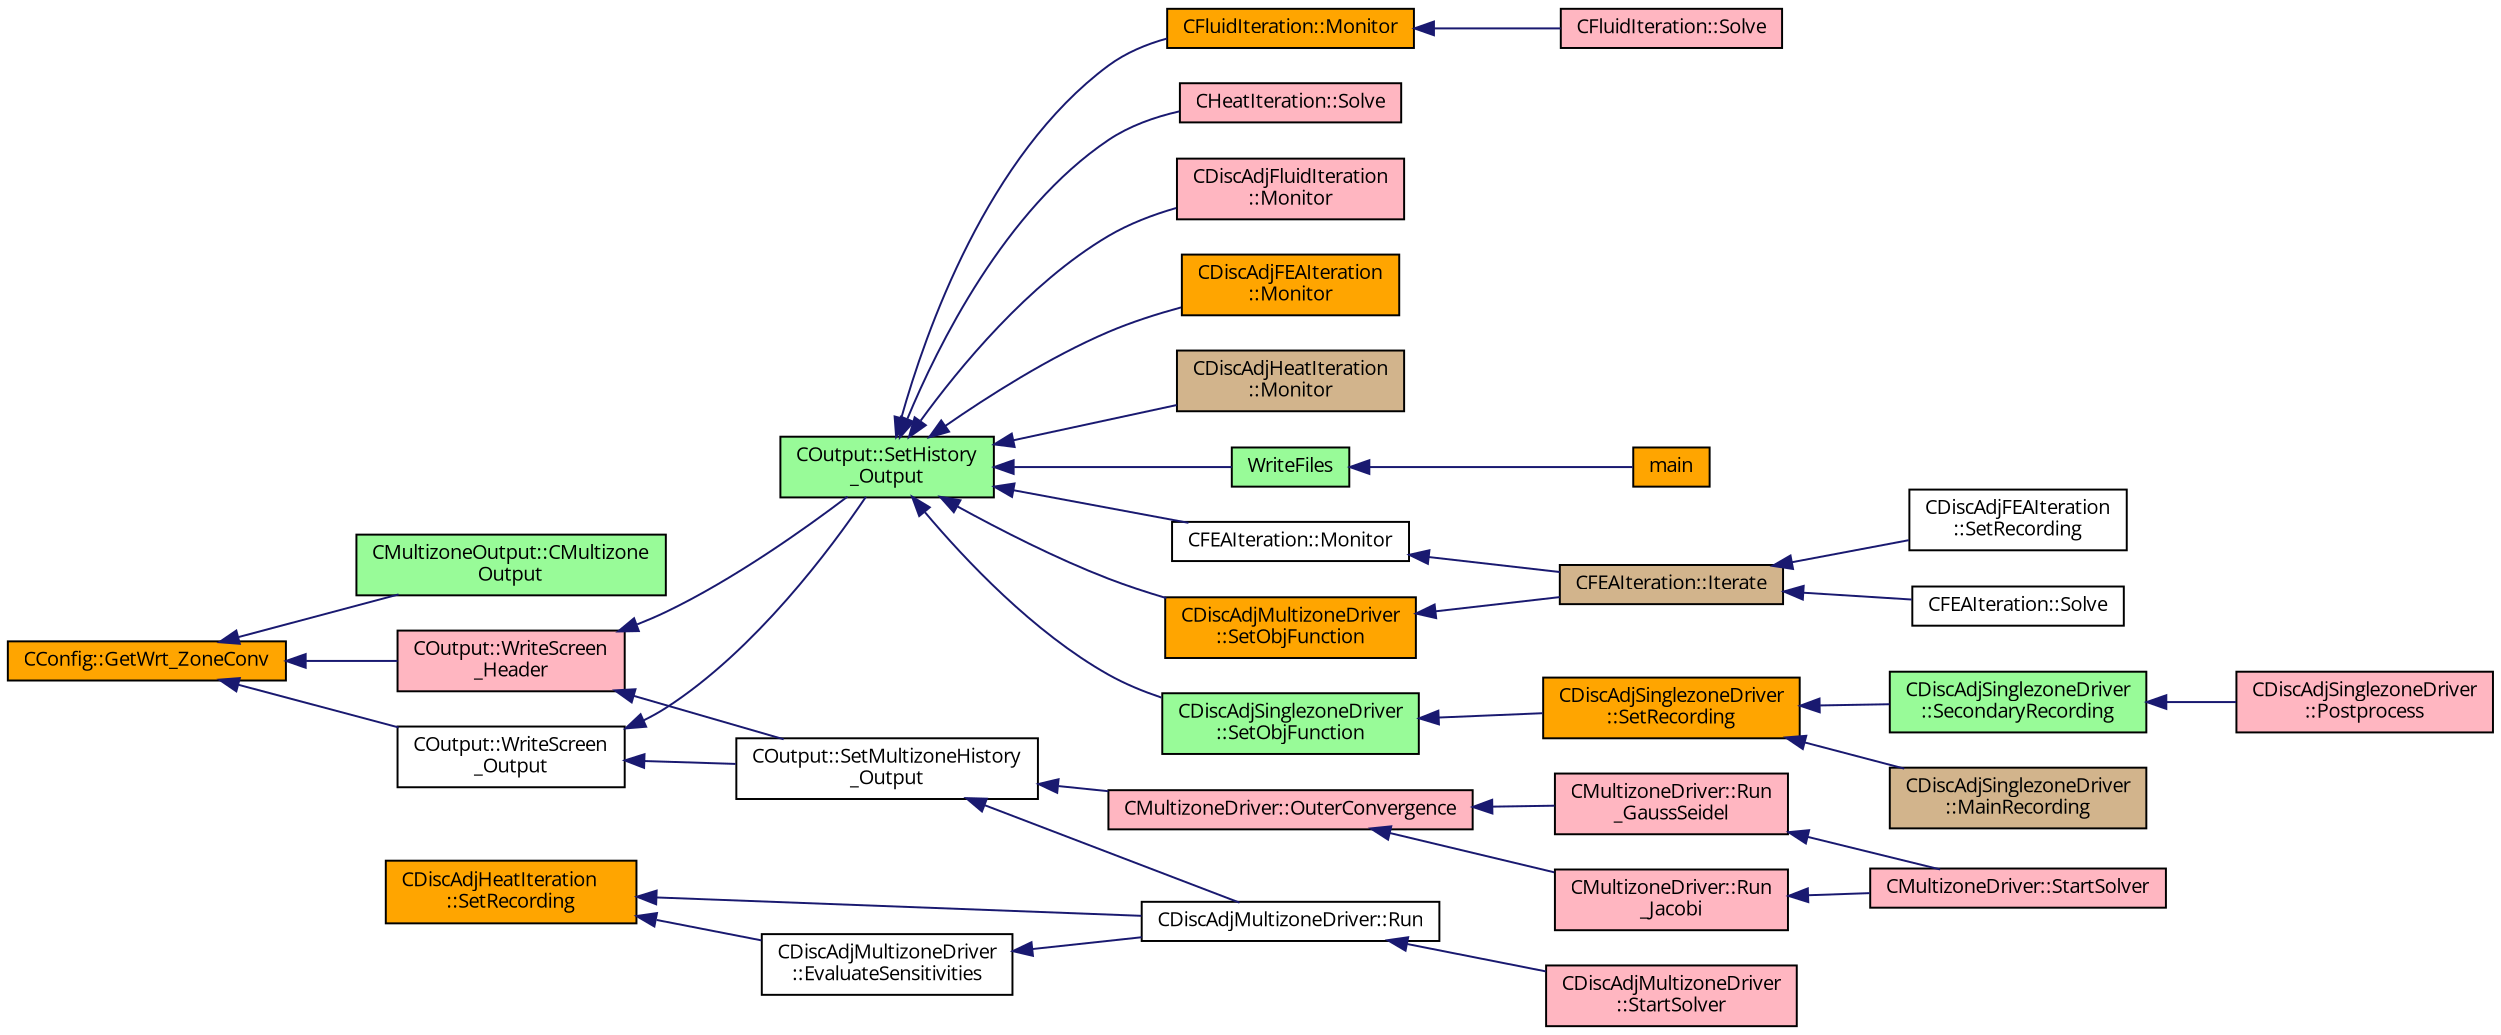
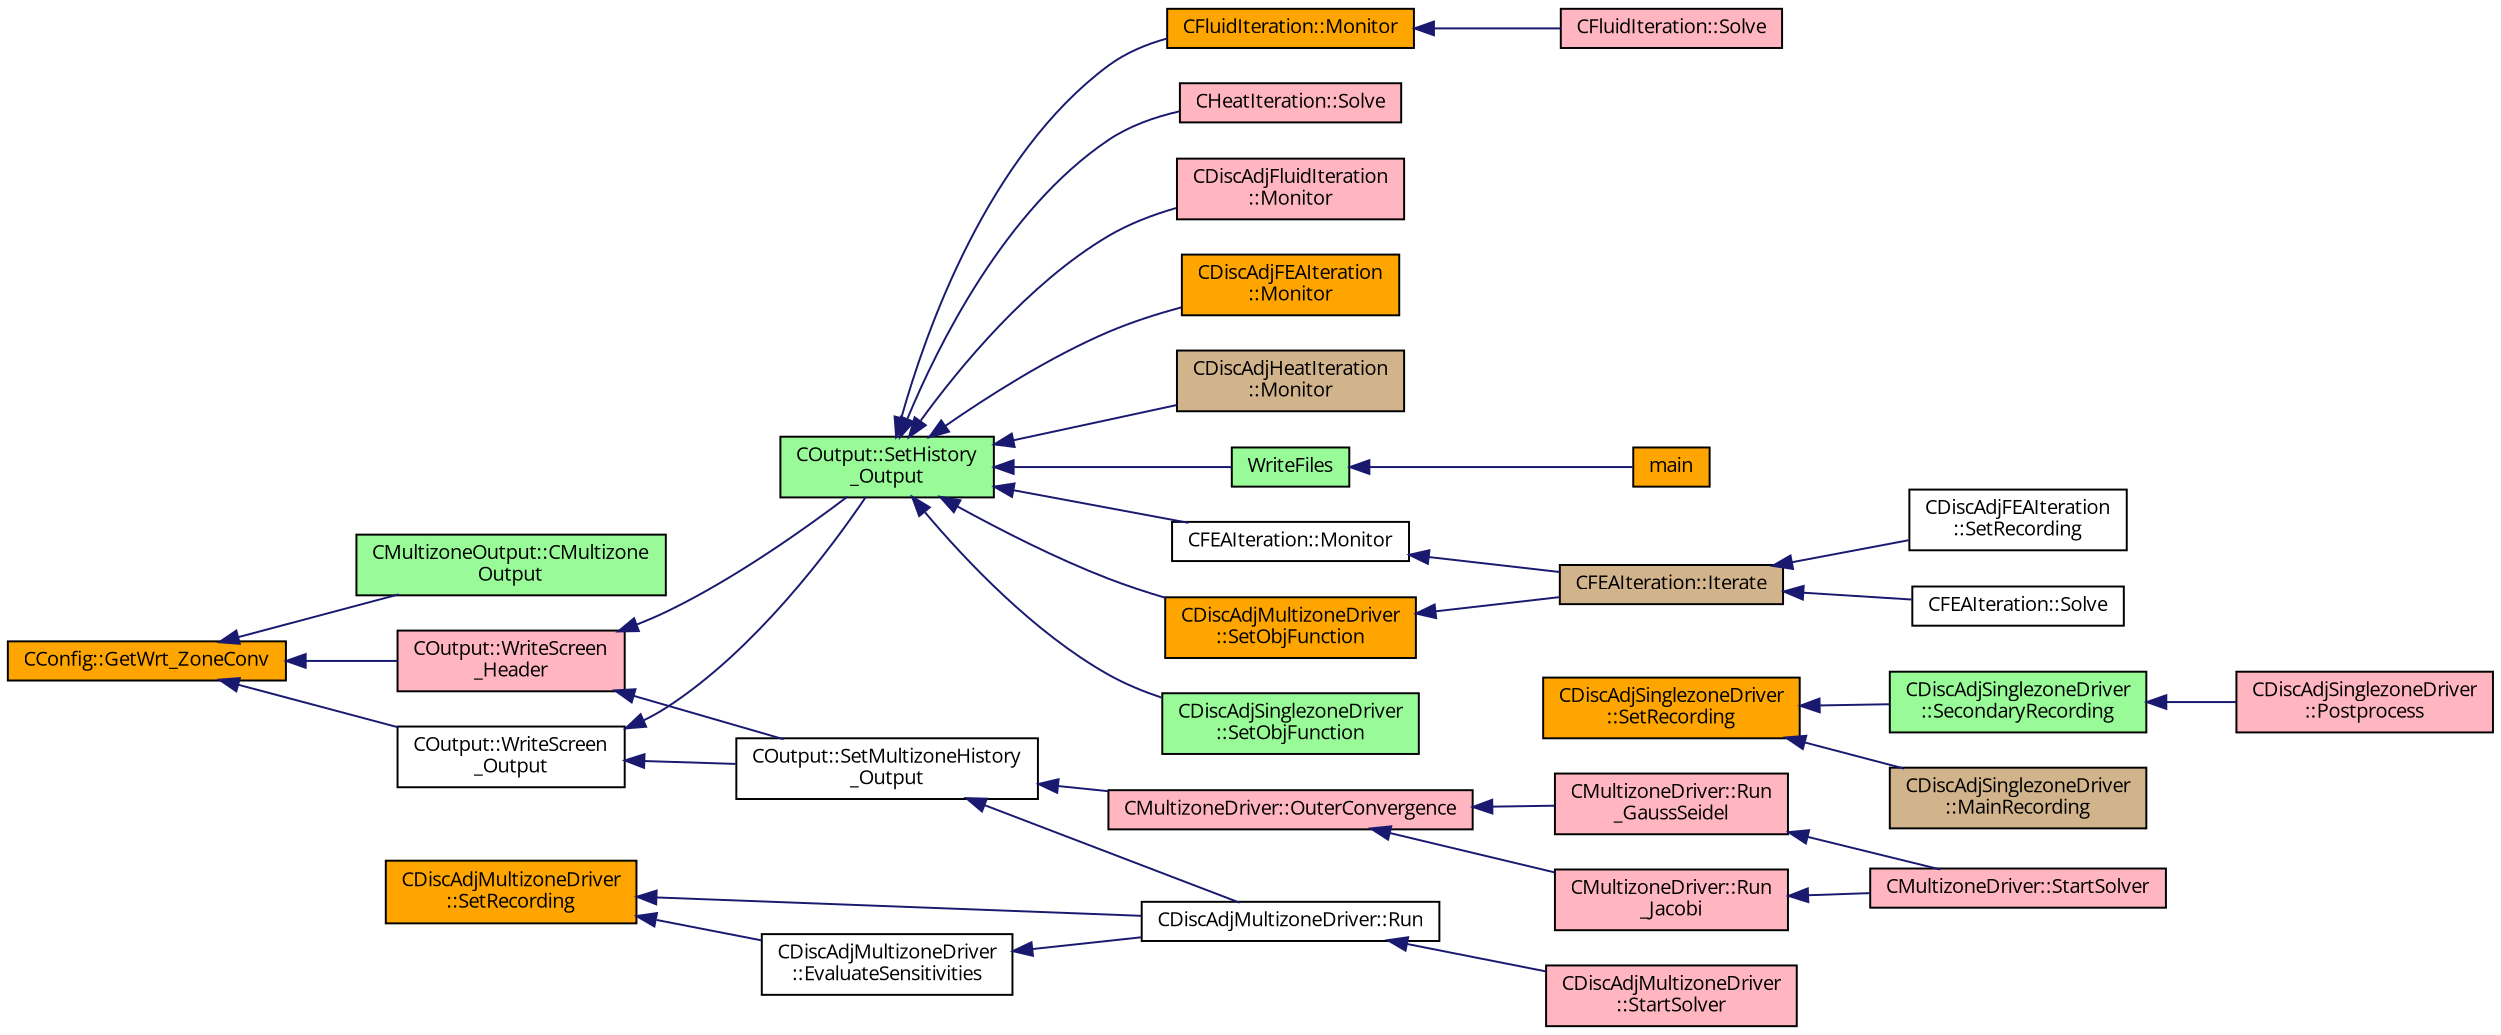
(1491, 715) -> none
(511, 892) -> (511, 892)
